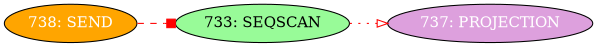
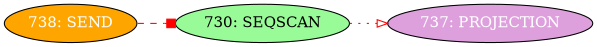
(262, 23) -> (262, 23)
